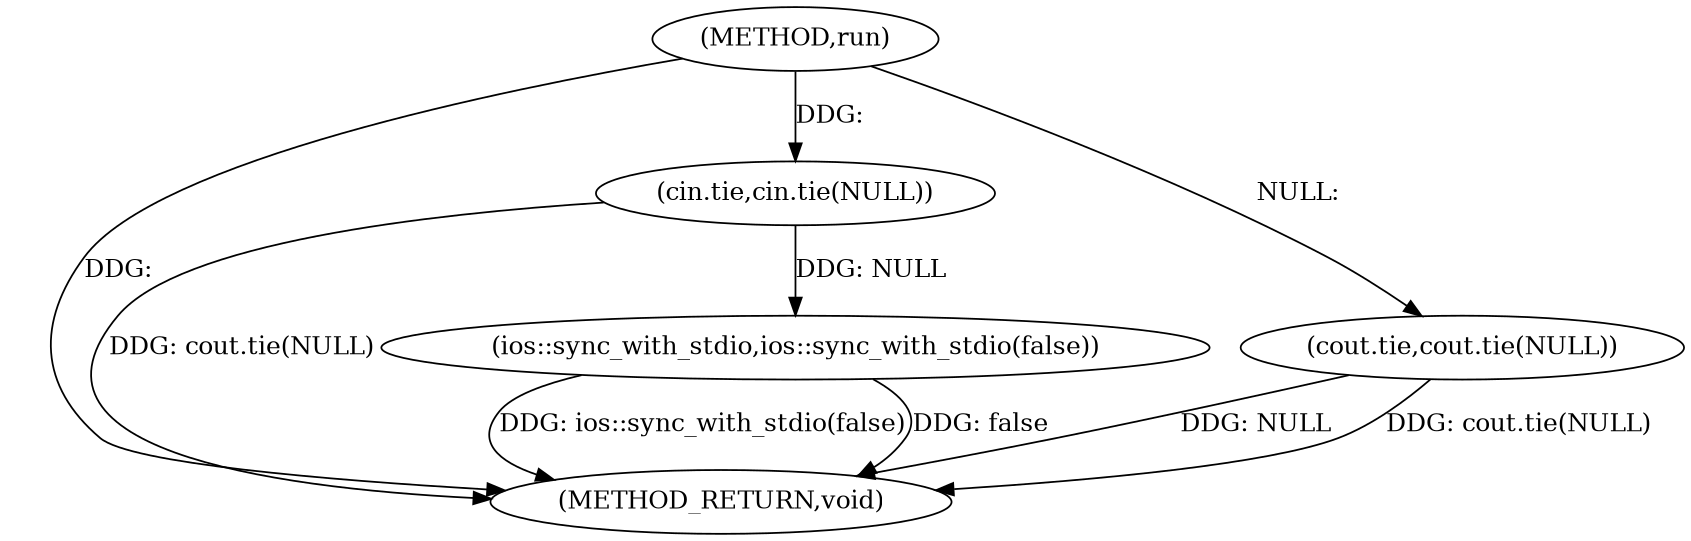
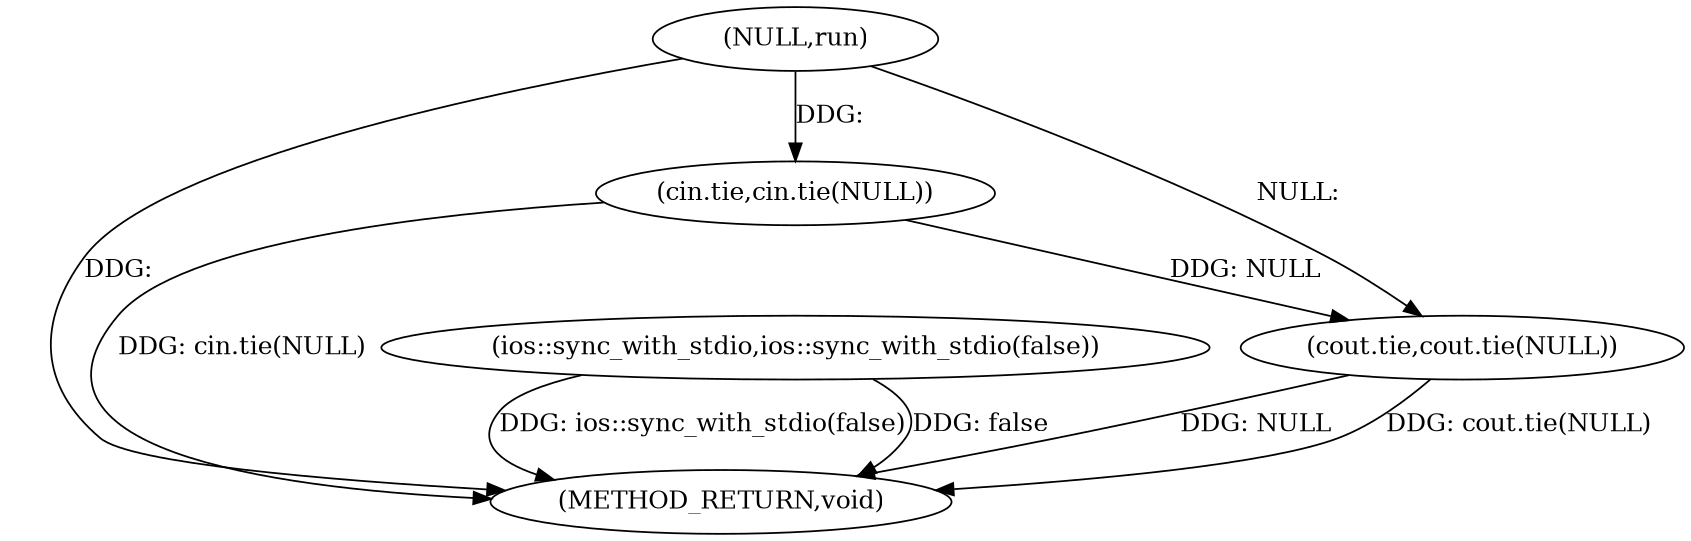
(795, 39) -> (795, 39)
(795, 262) -> (1118, 268)
(242, 348) -> (242, 348)
